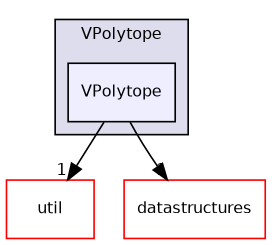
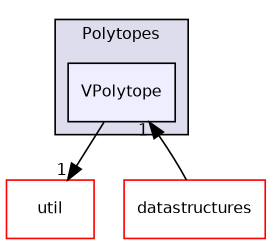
(122, 35) -> (122, 35)
(143, 145) -> (173, 157)
